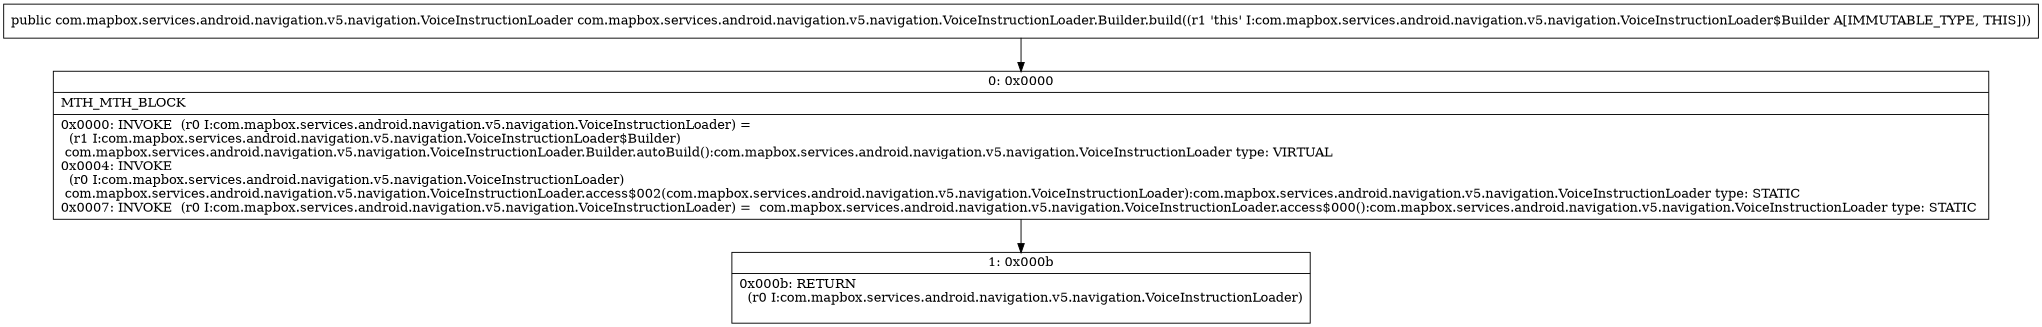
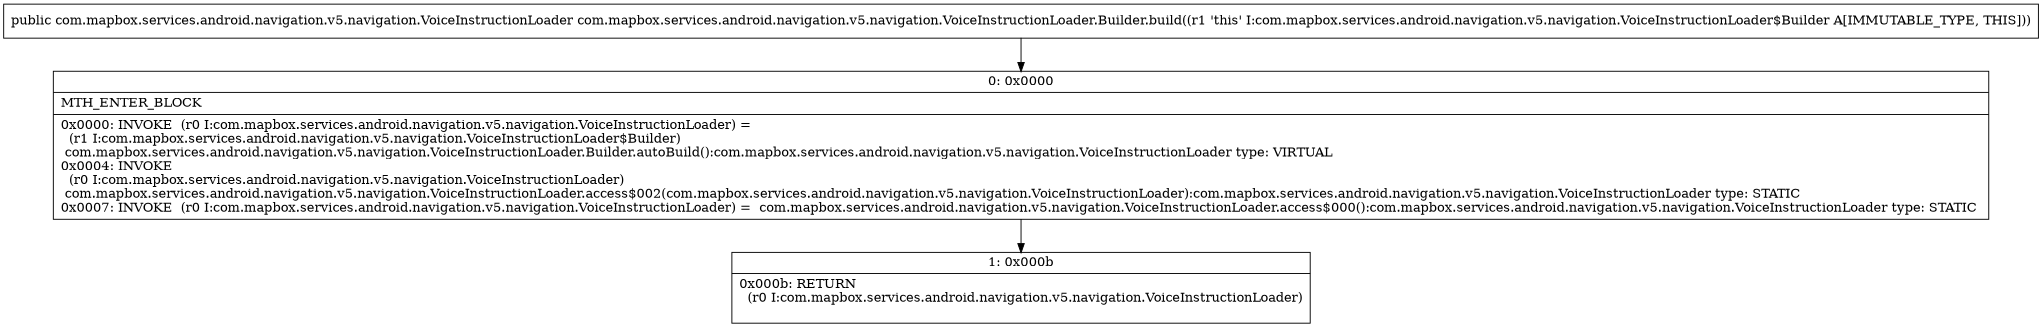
(123, 103) -> (131, 103)
